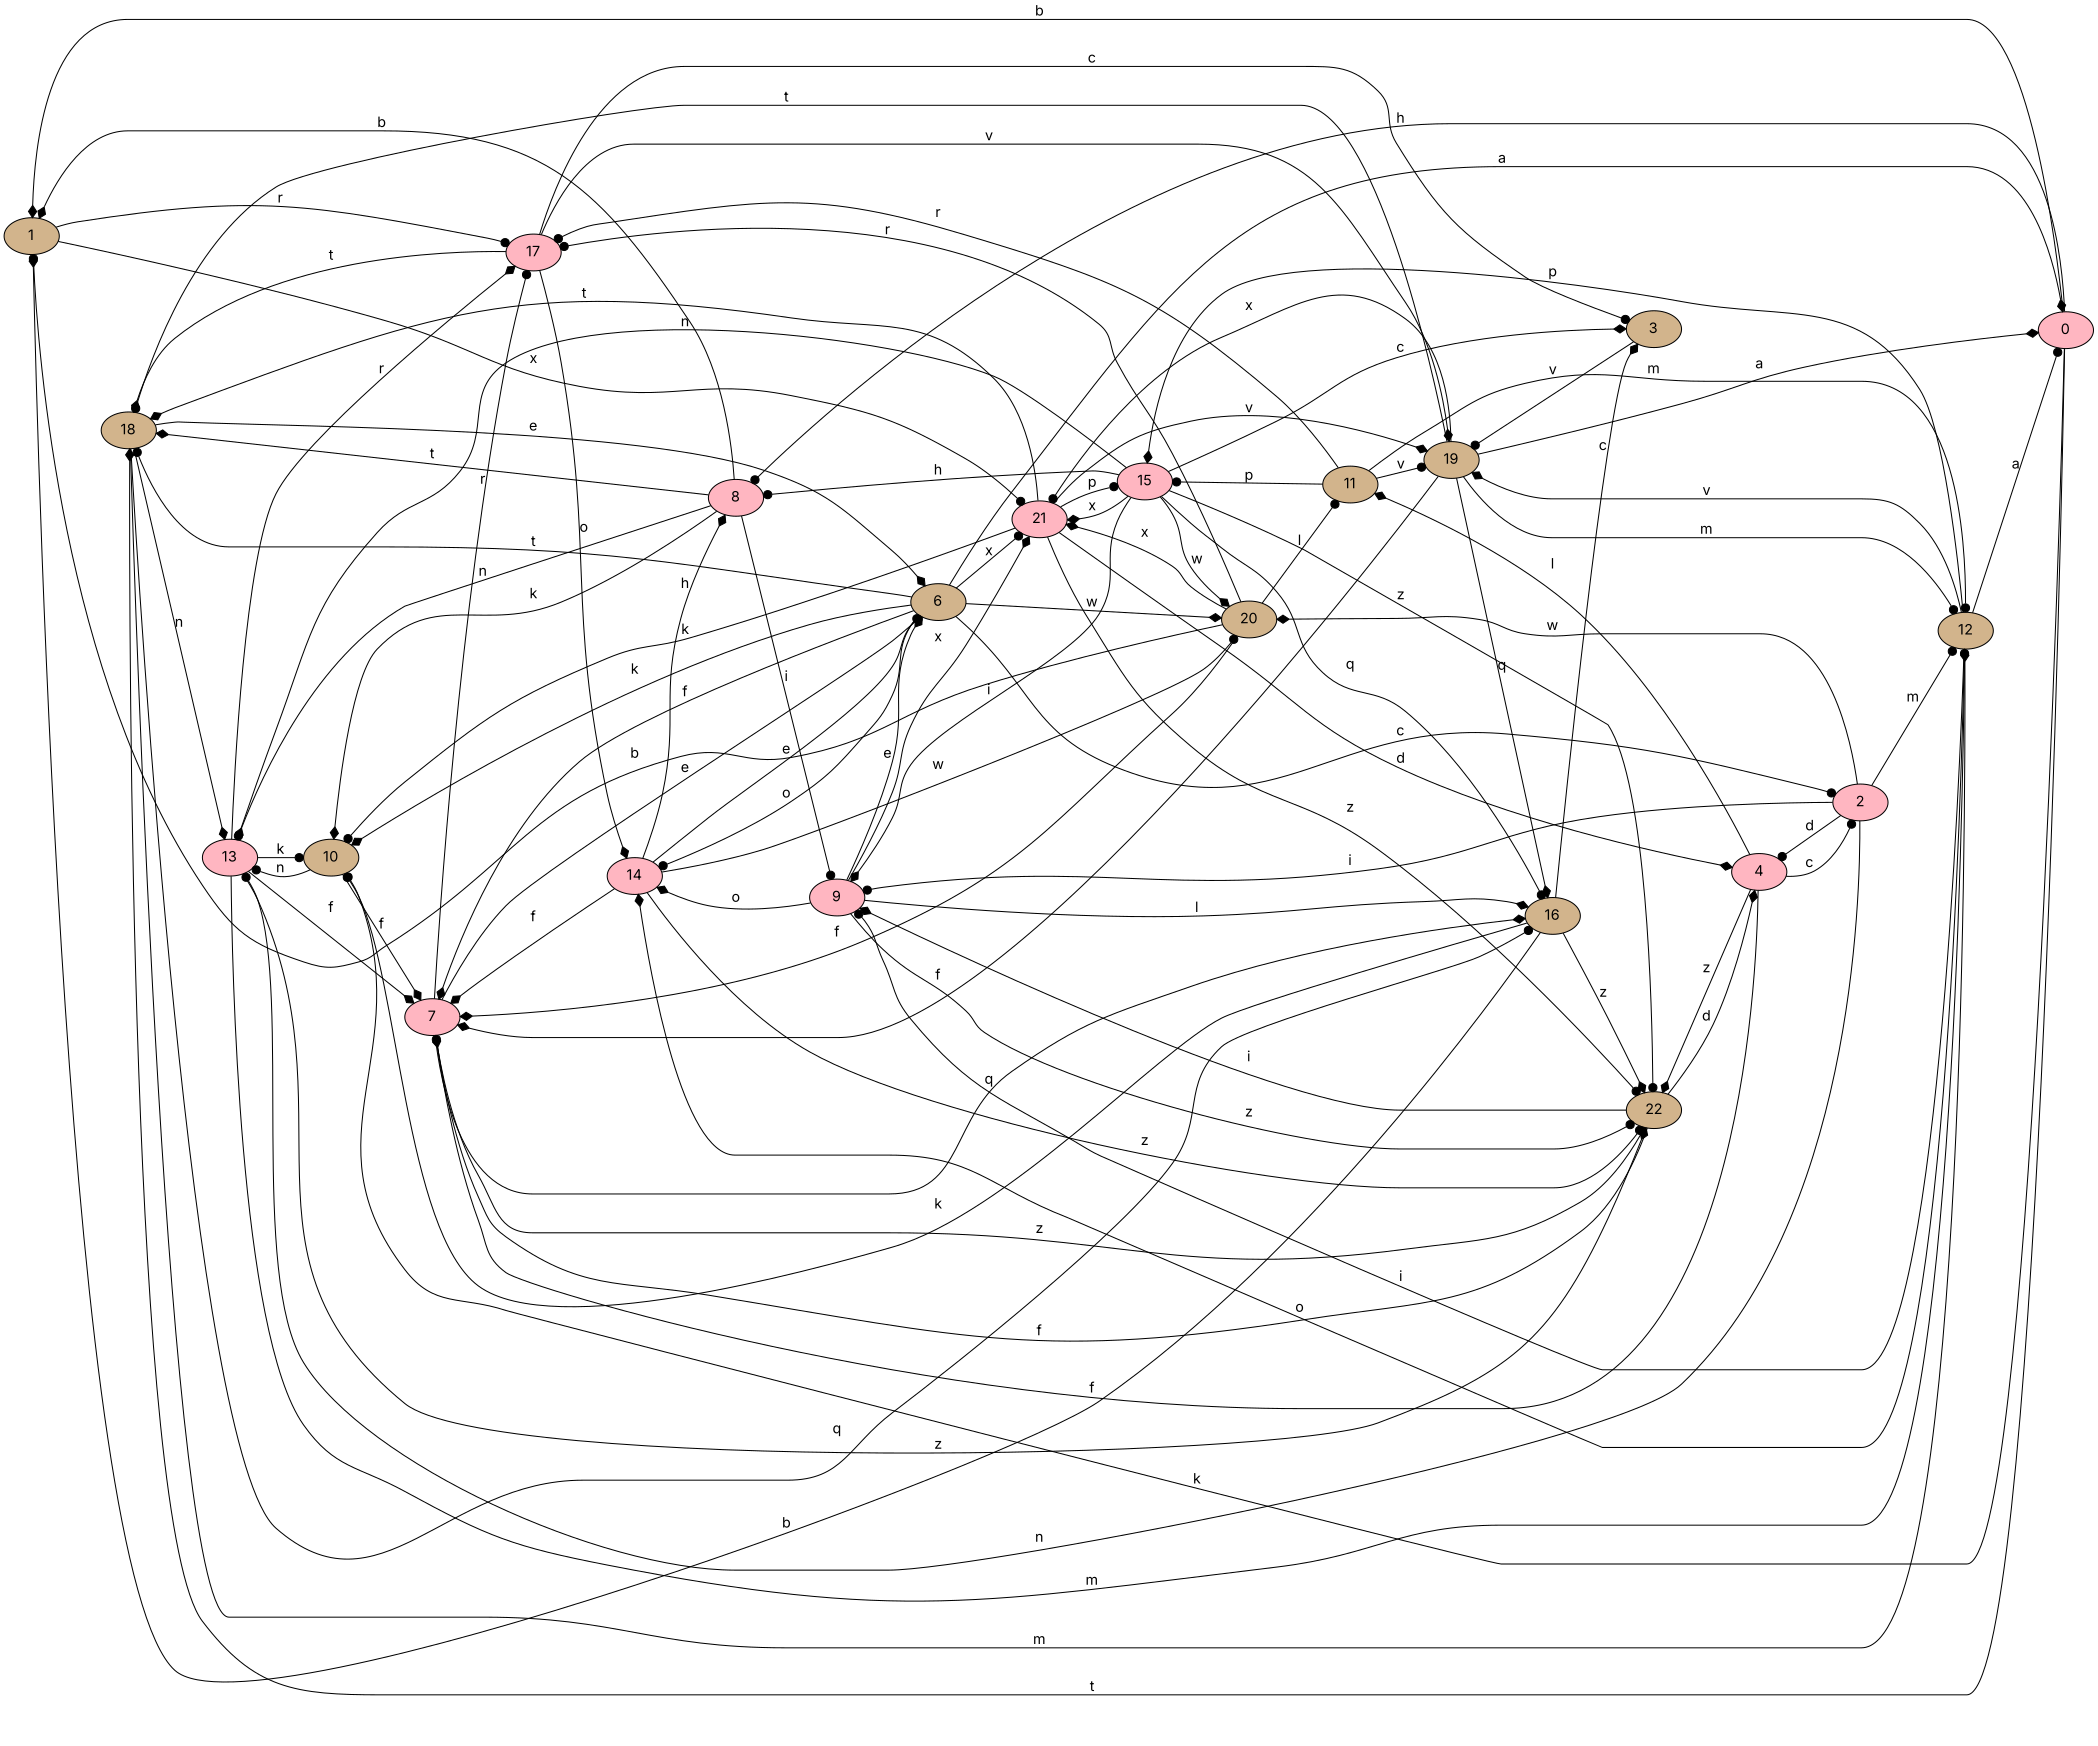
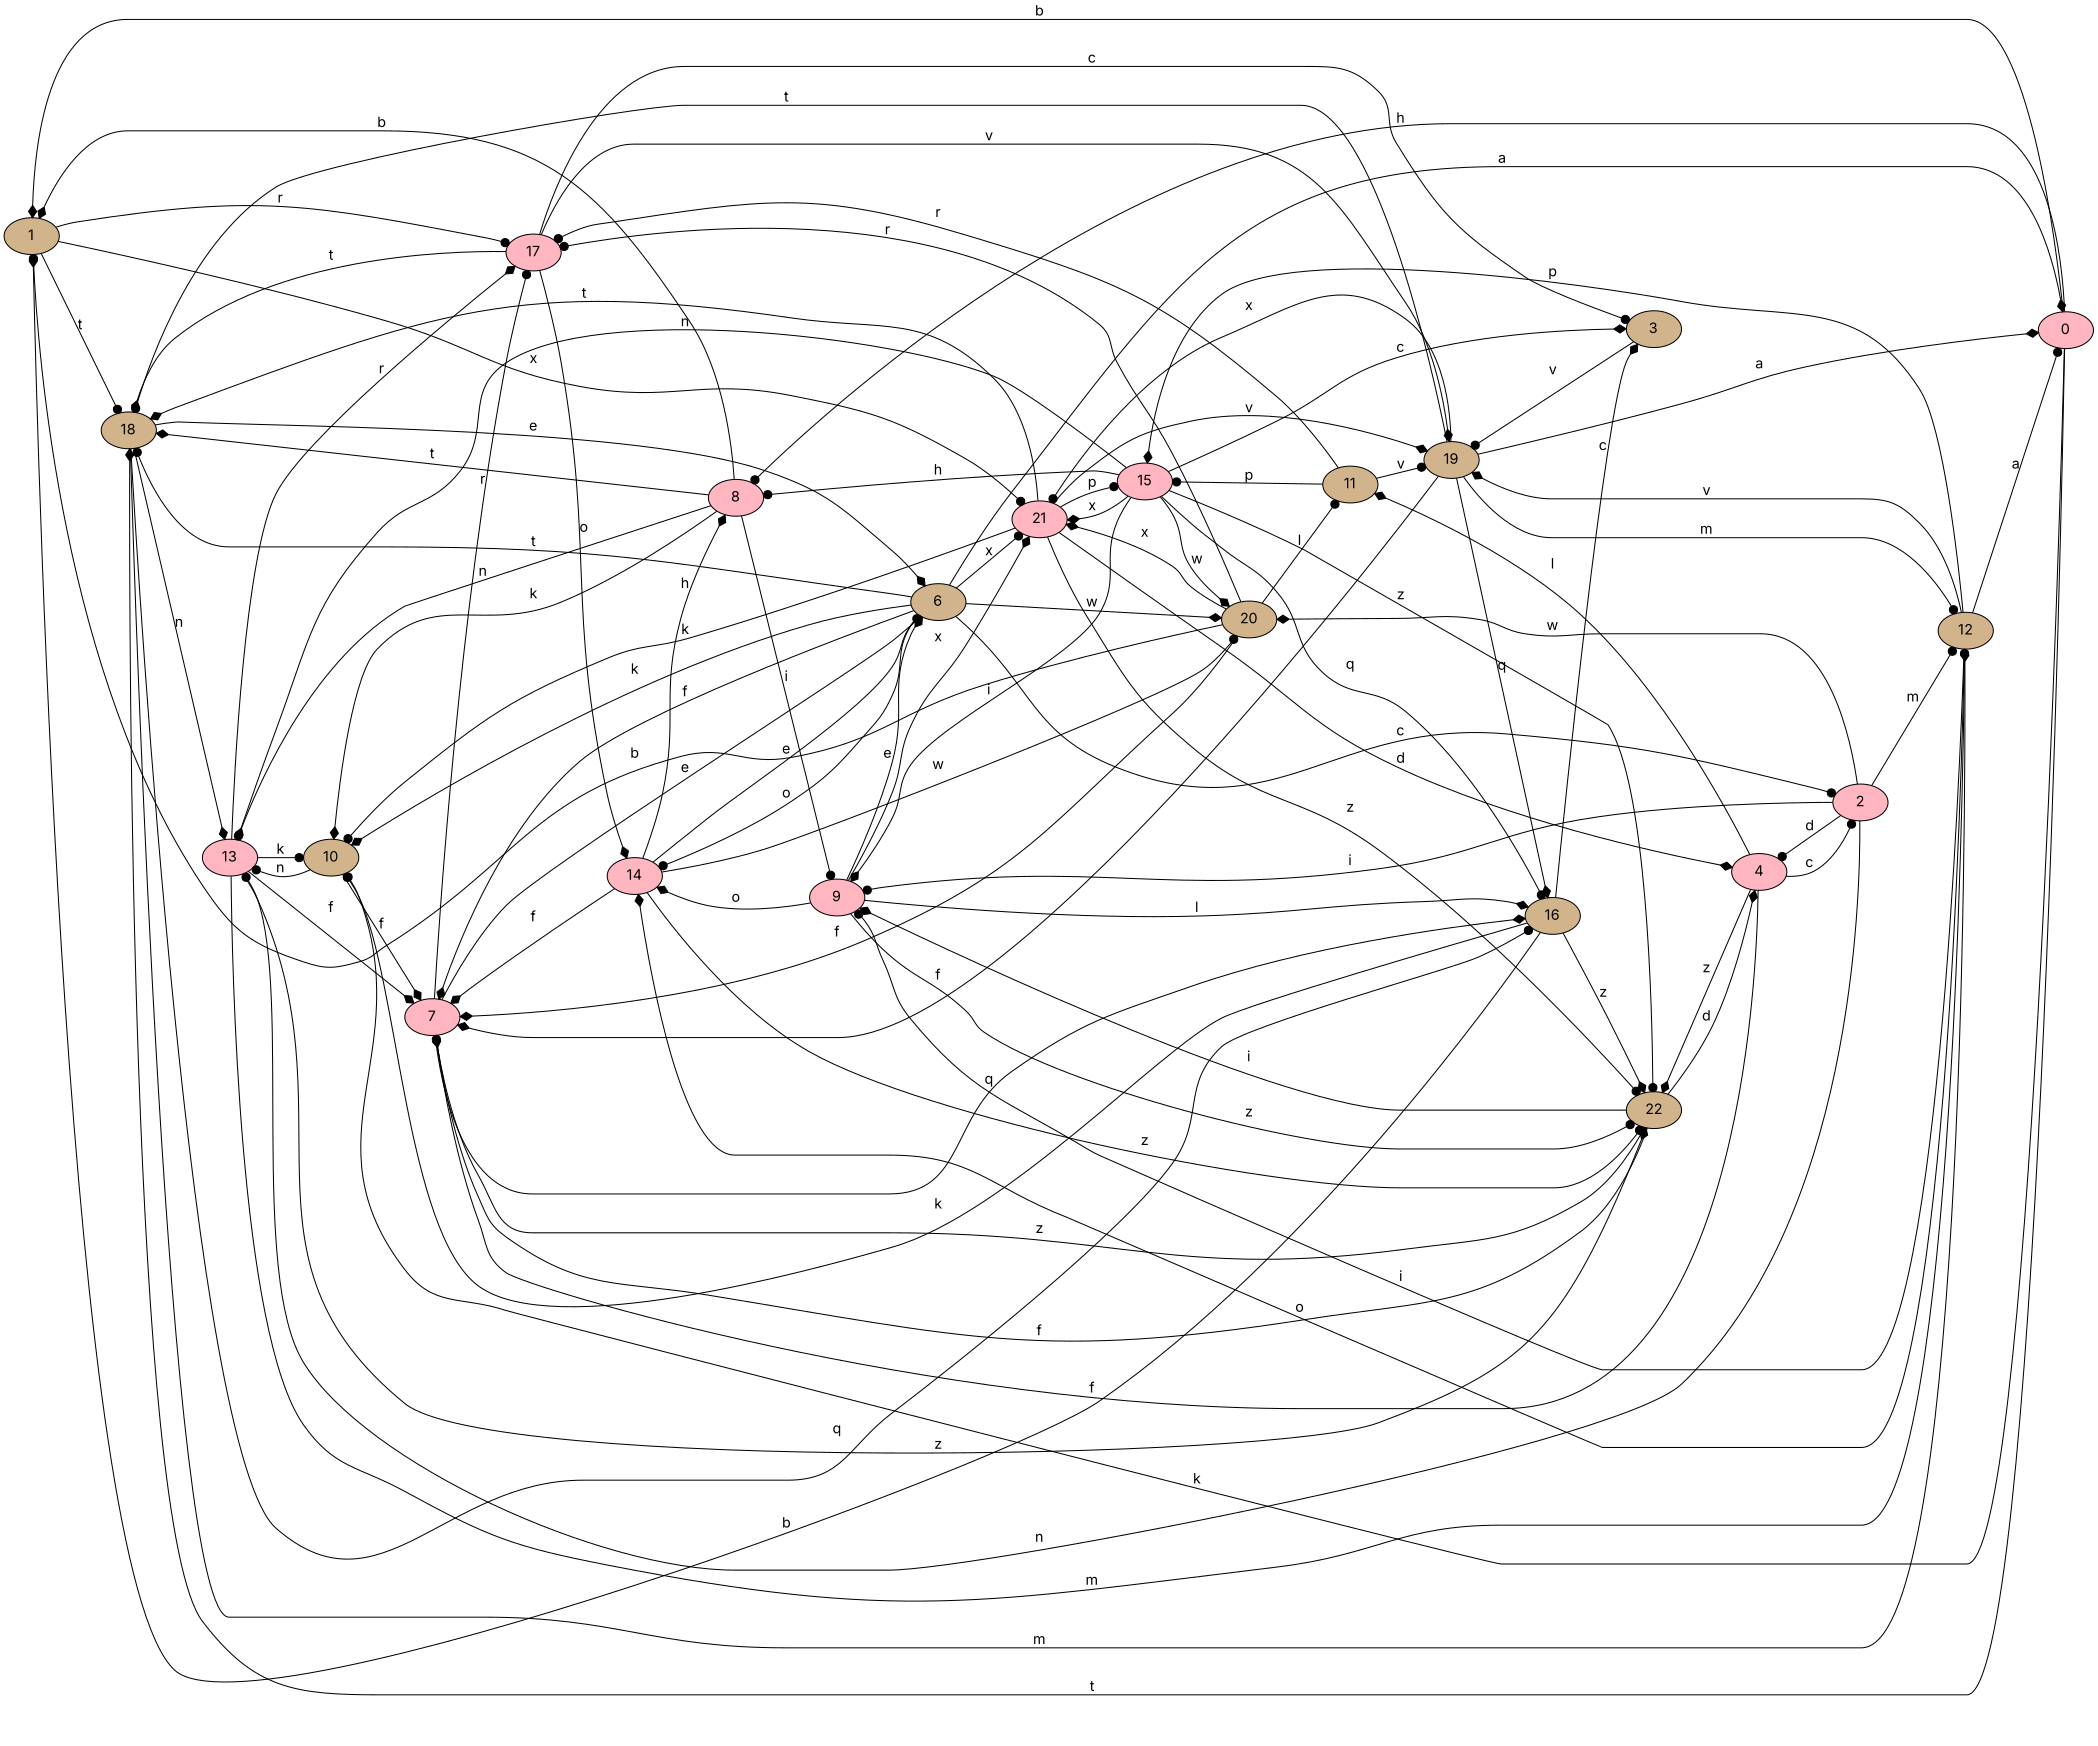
none -> (78, 330)
(1718, 381) -> none
